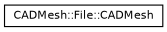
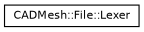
(84, 16) -> (72, 16)
